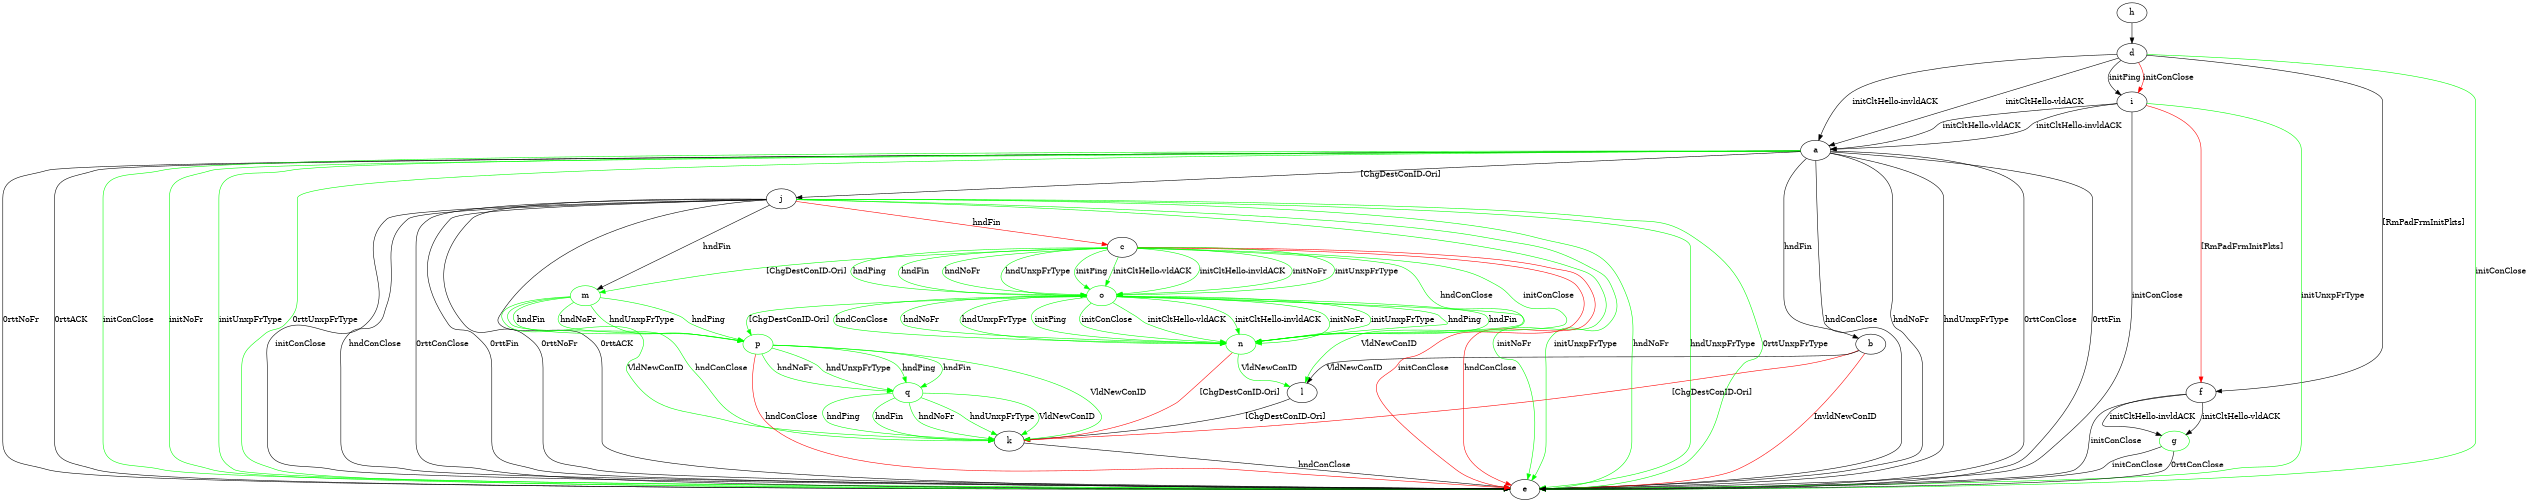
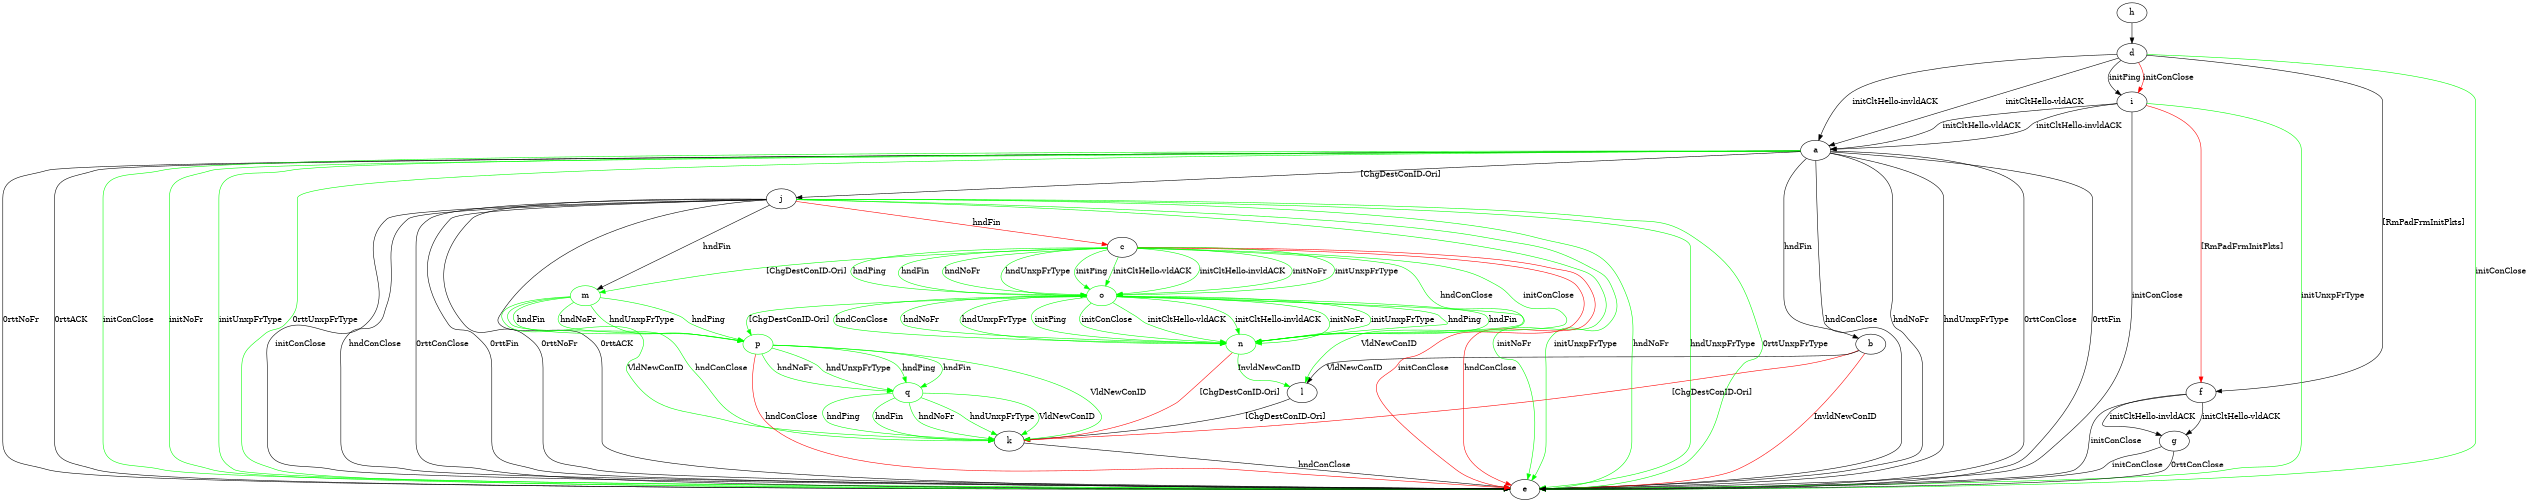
(1271, 368) -> (1271, 368)
(2174, 441) -> (2174, 441)
